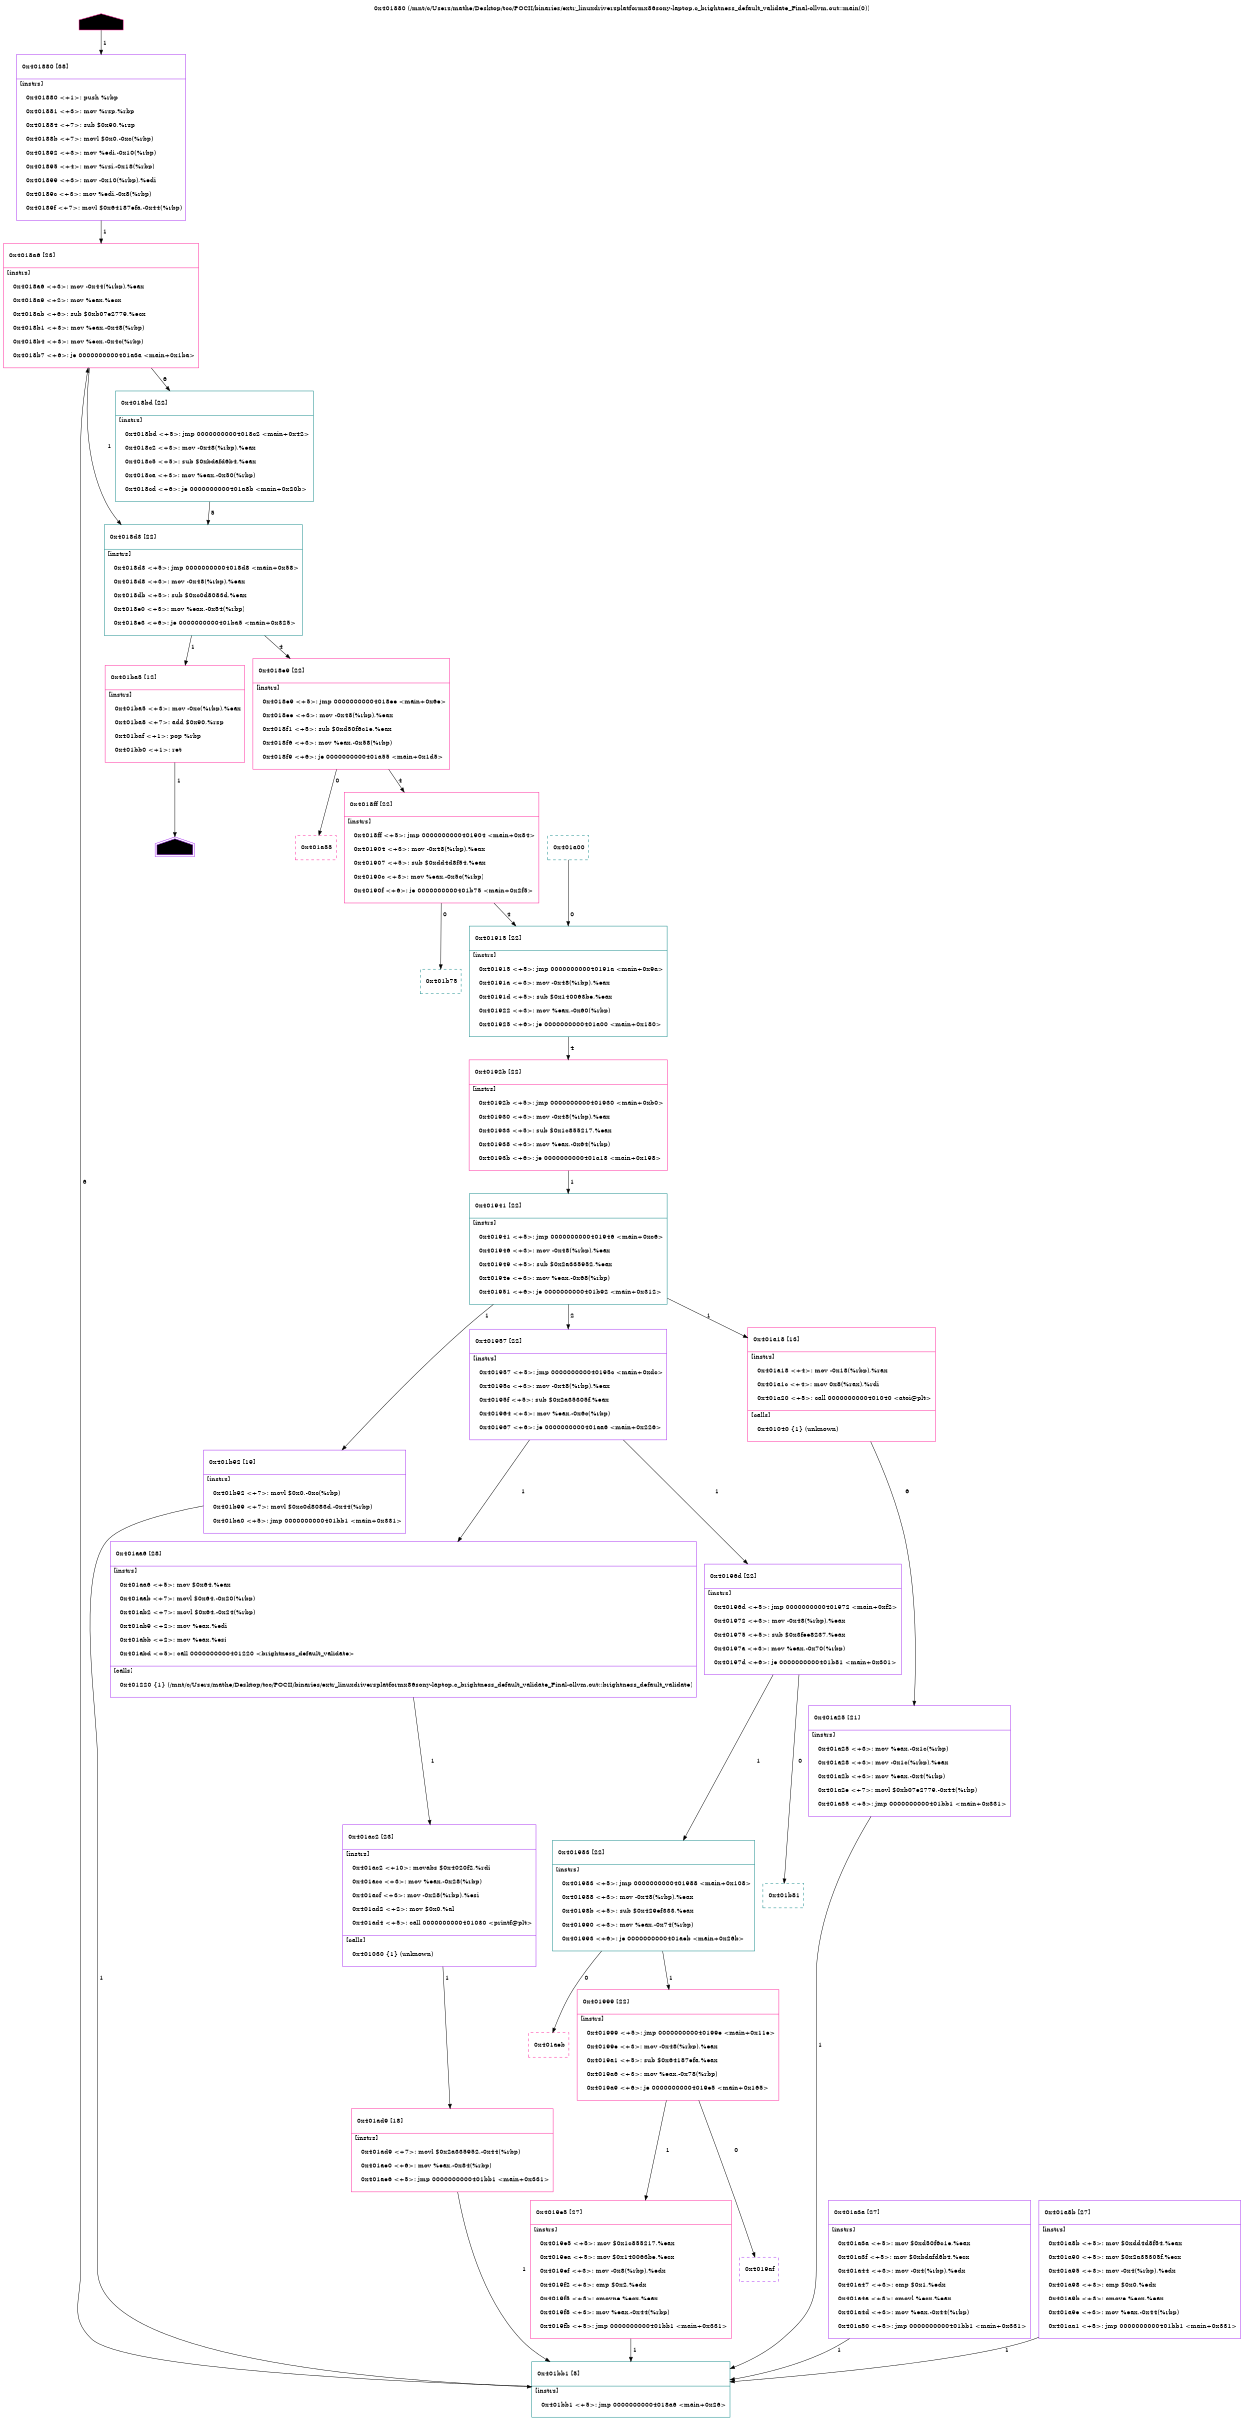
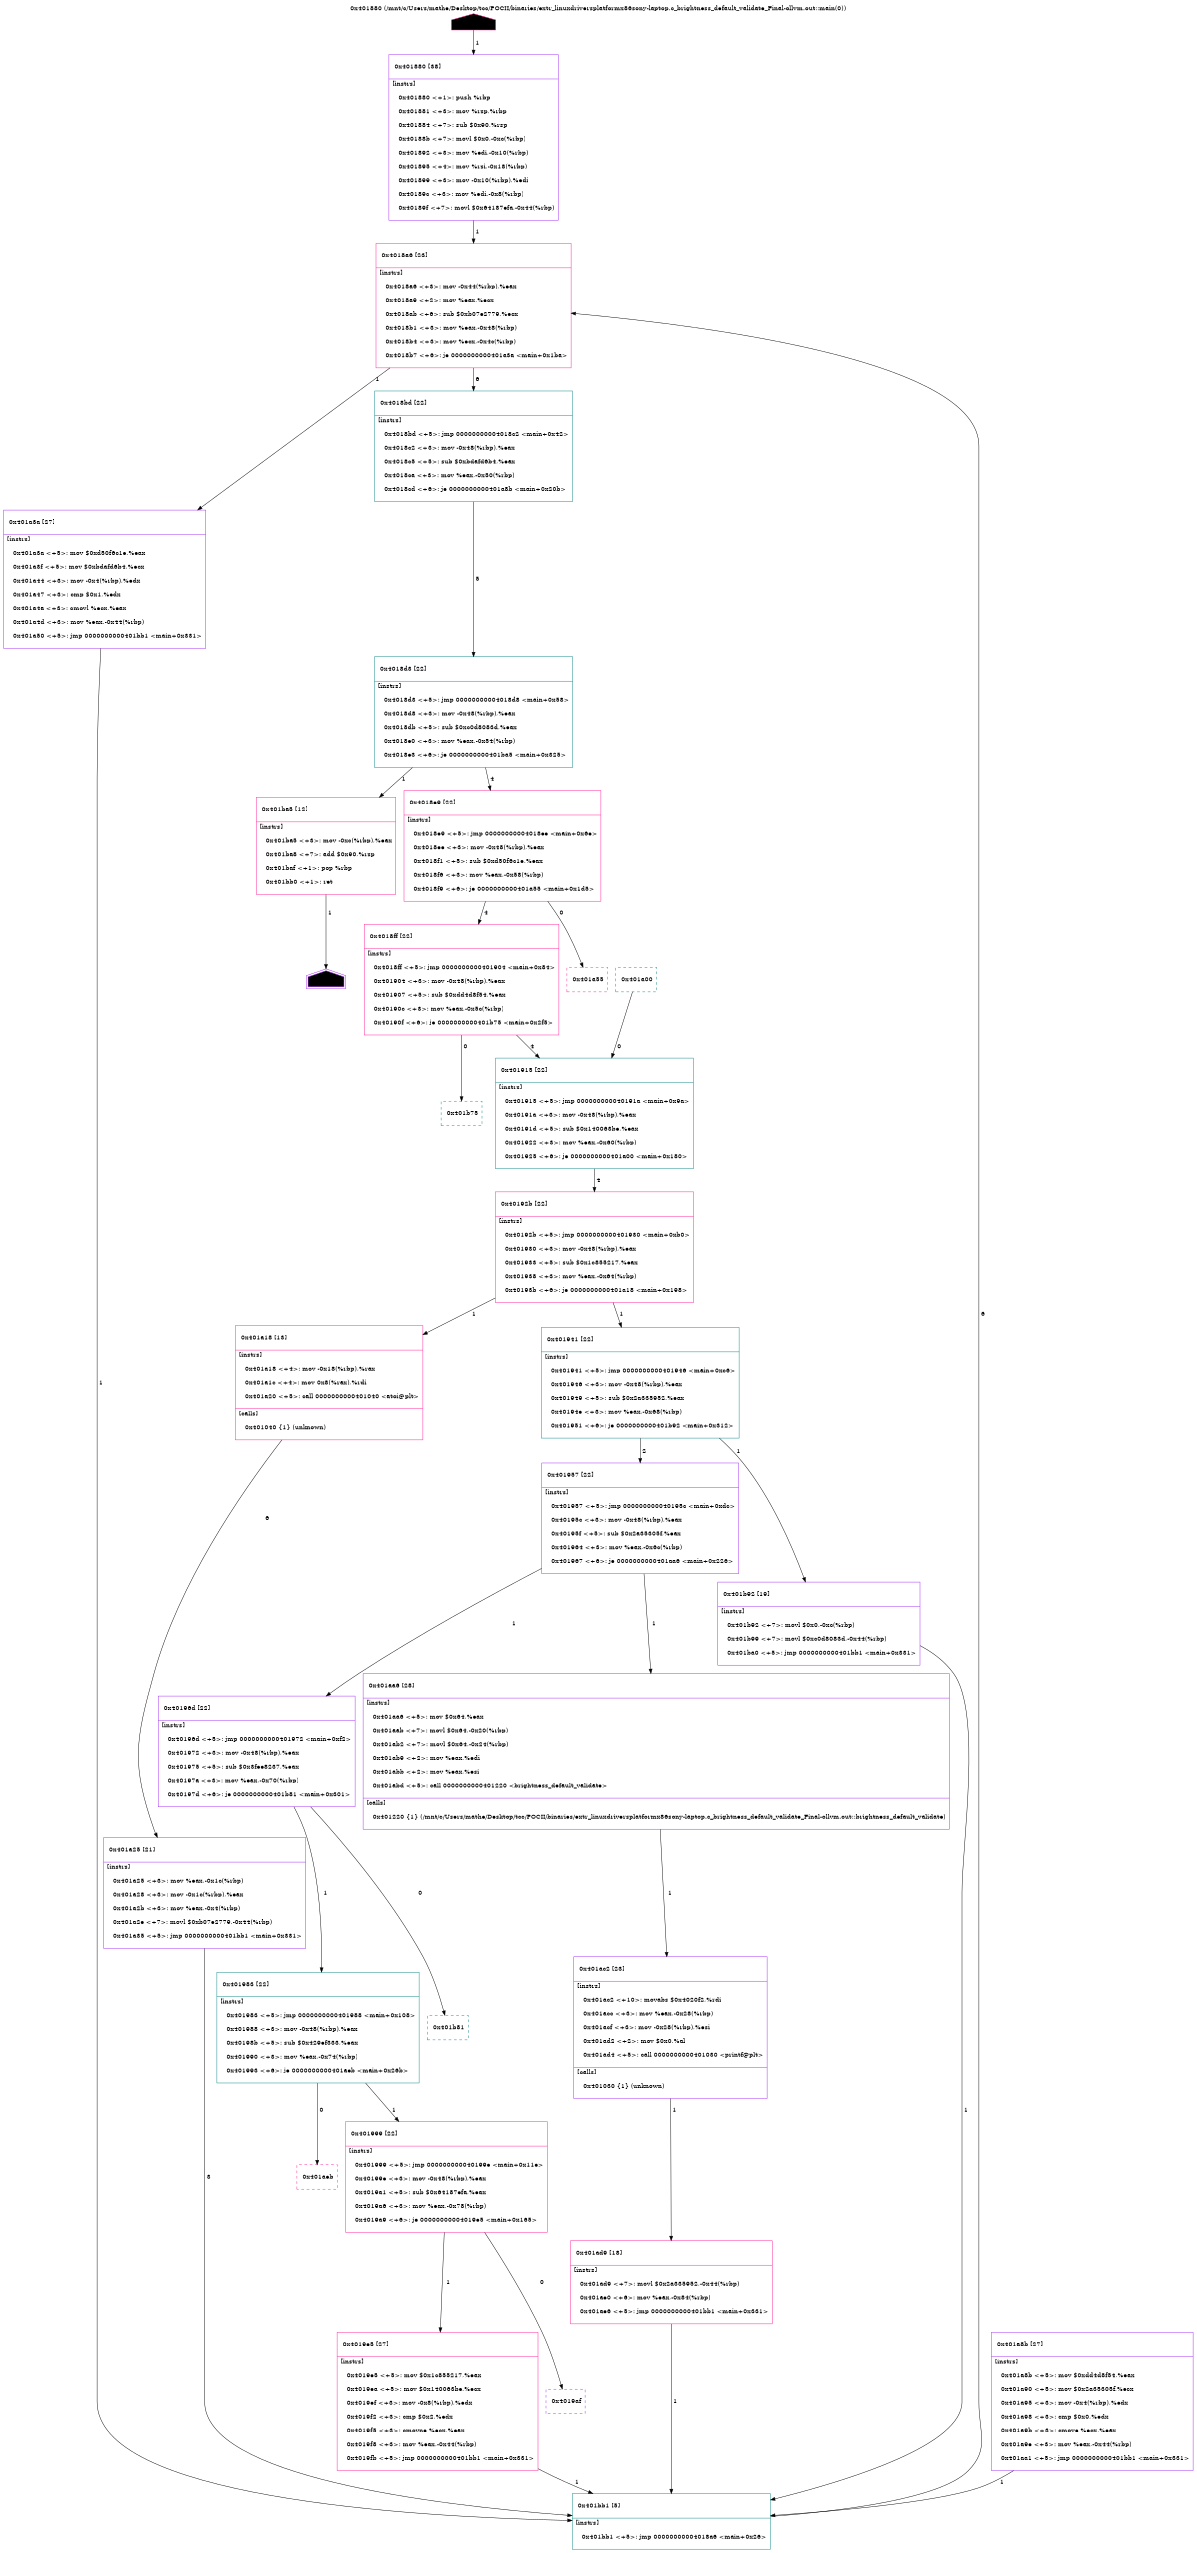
(90, 448) -> (296, 438)
(705, 1317) -> (461, 1315)
(819, 2045) -> (208, 2177)
